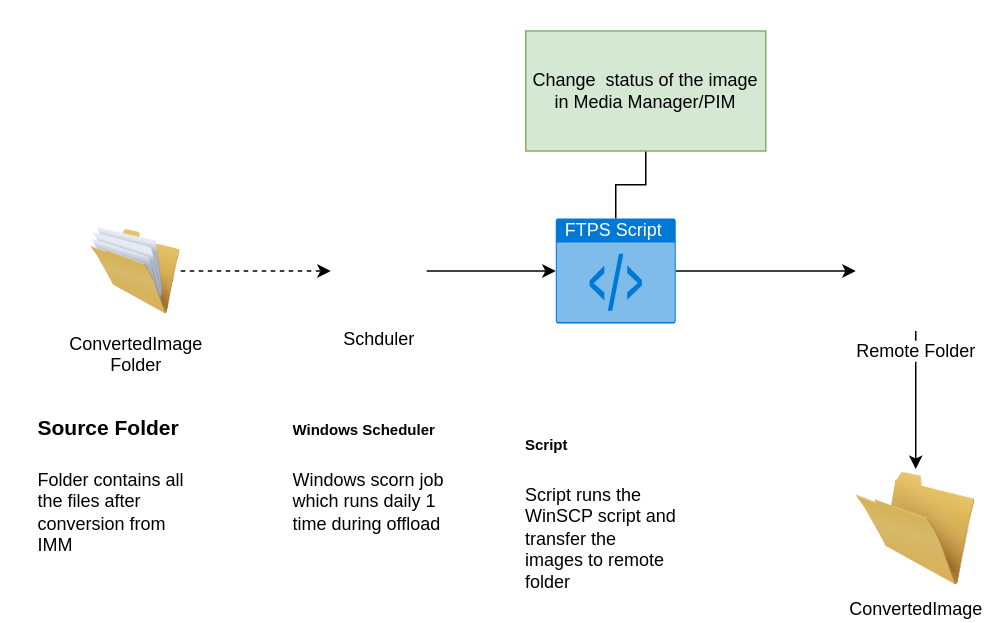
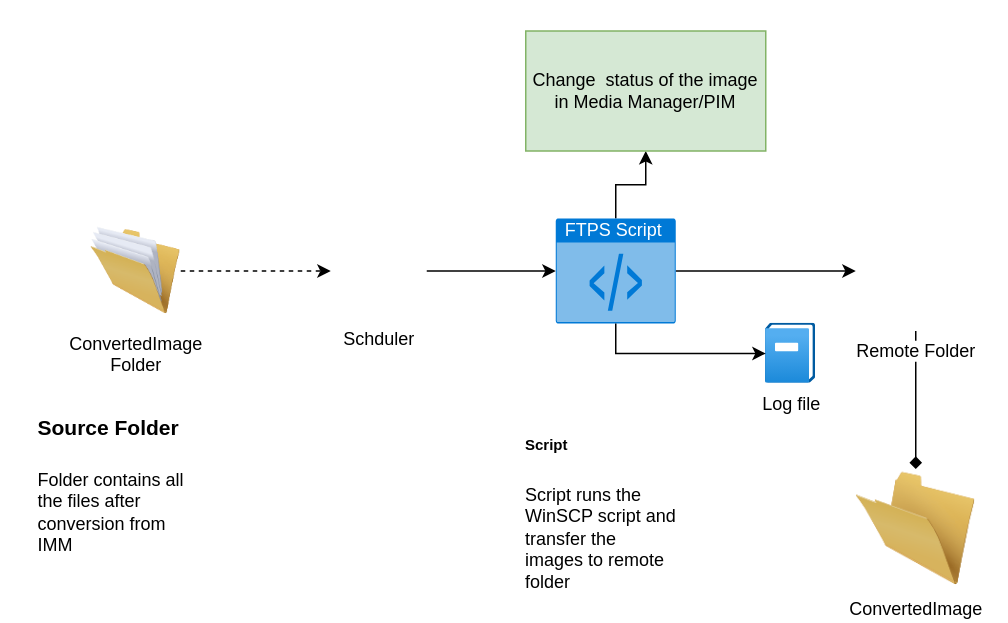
(646, 158) -> (646, 162)
none -> (671, 353)
none -> (791, 353)
(916, 457) -> (916, 456)
(368, 484) -> none
